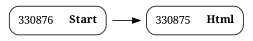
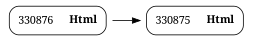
(84, 20) -> (84, 20)
